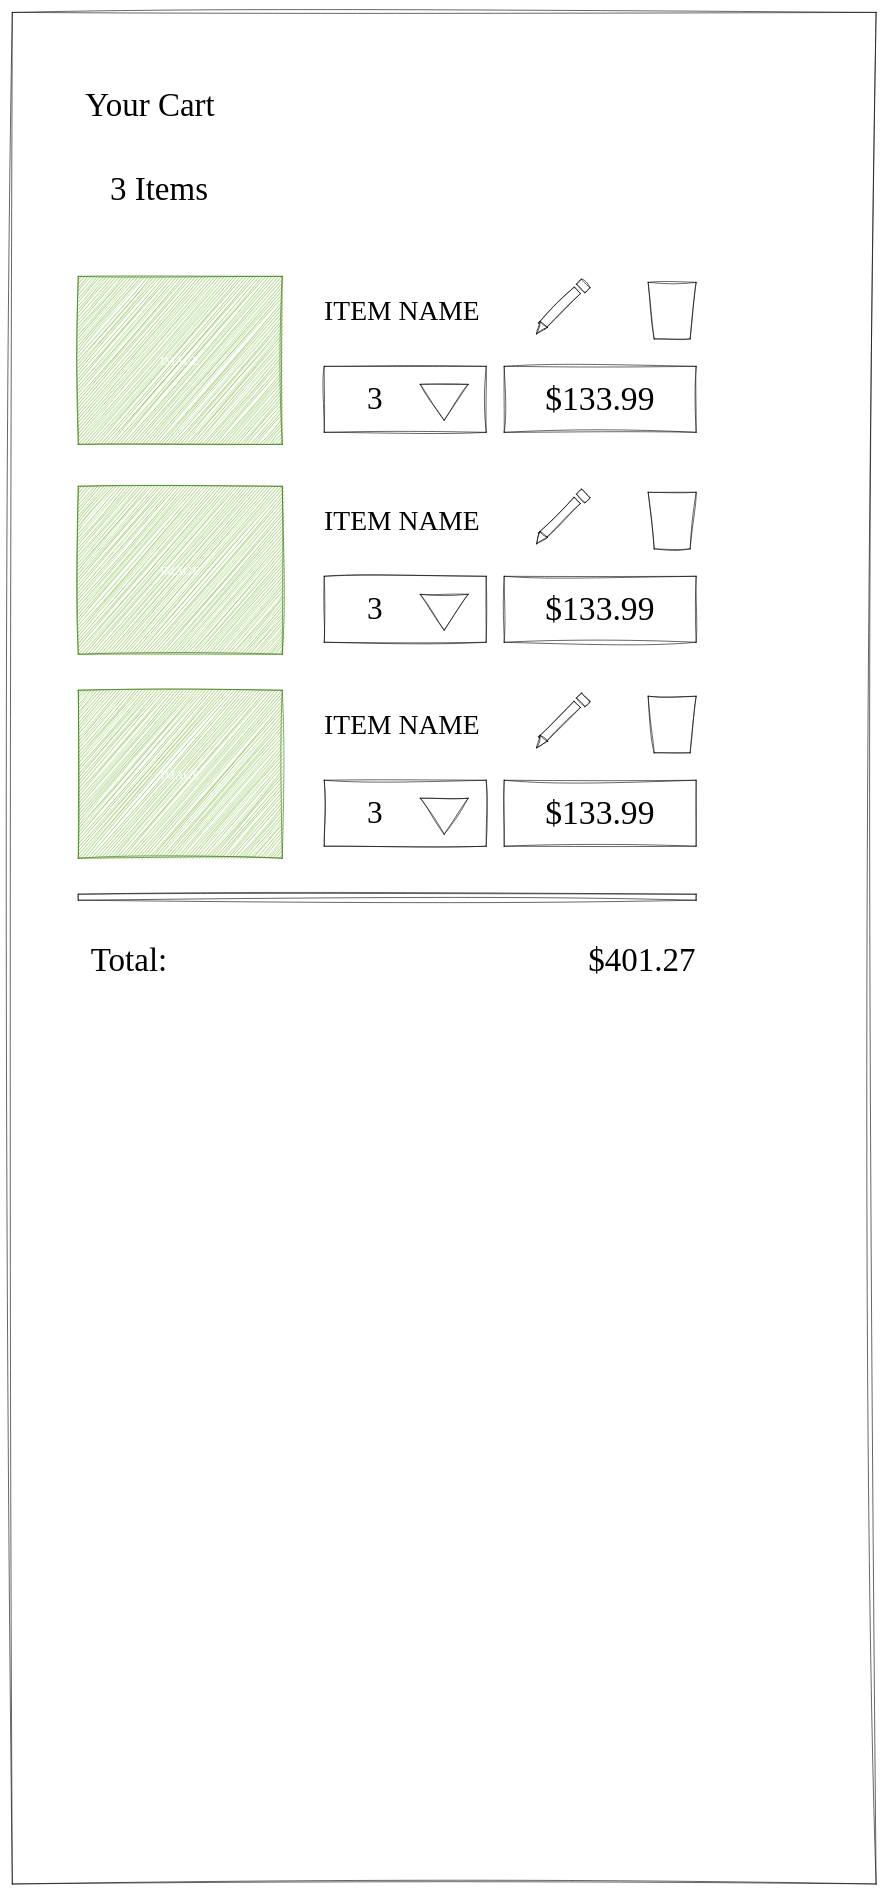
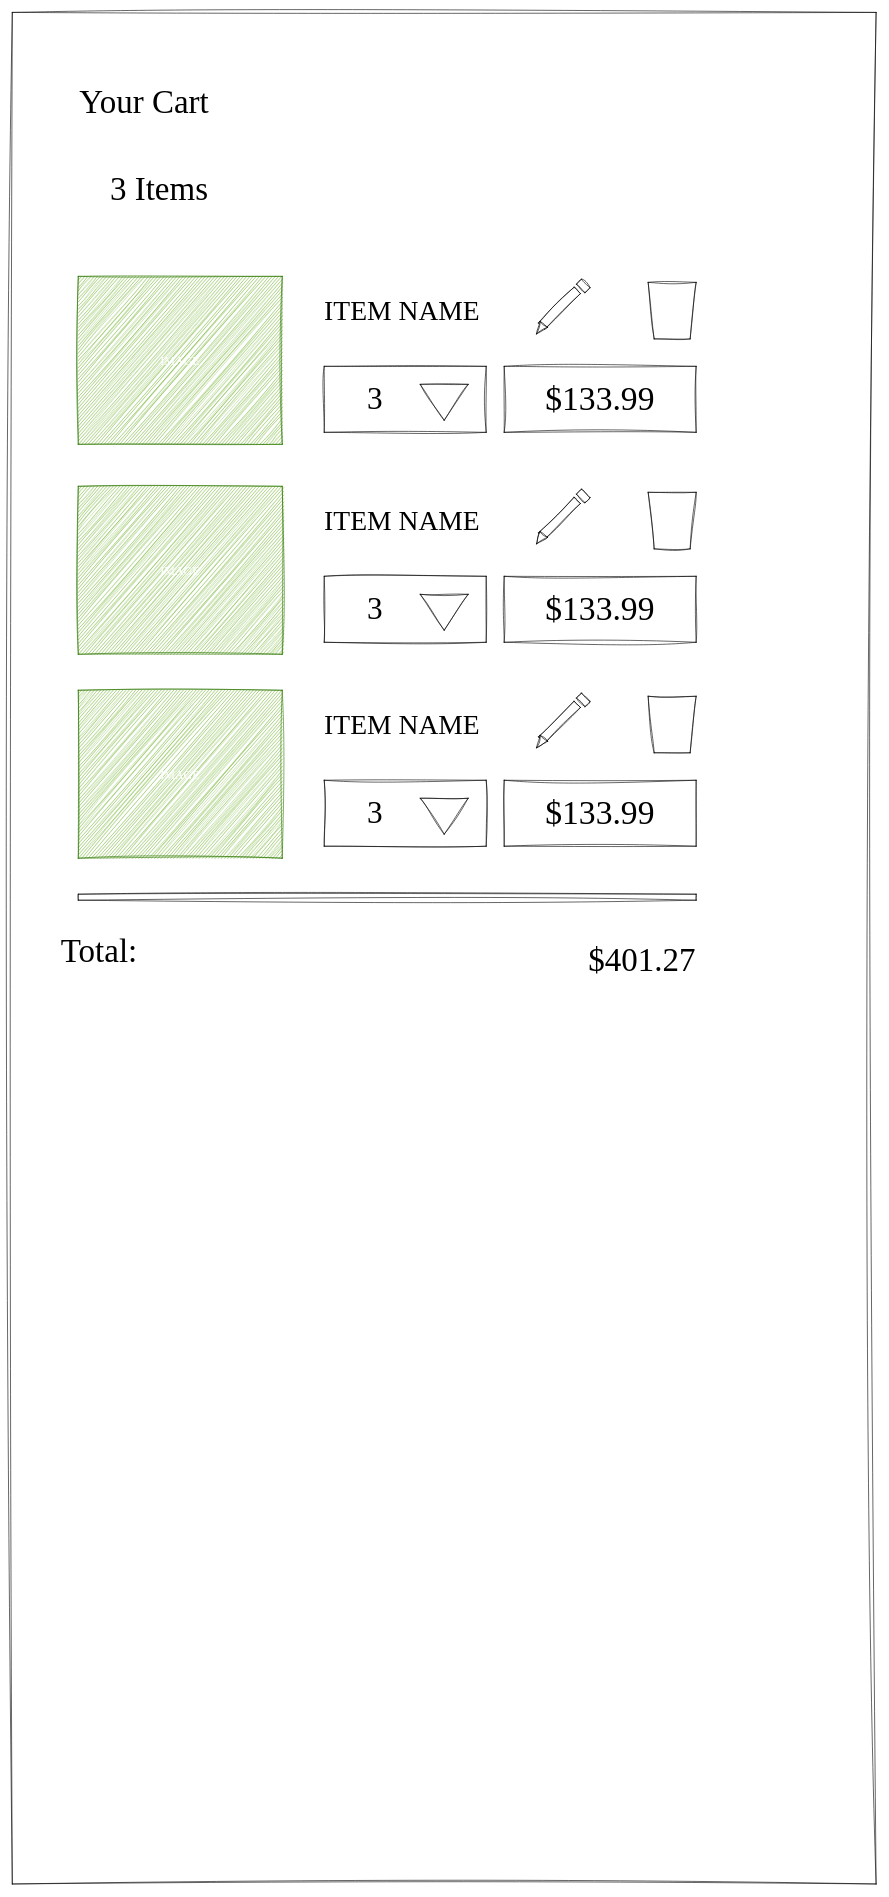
(150, 105) -> (144, 102)
(129, 960) -> (99, 951)
